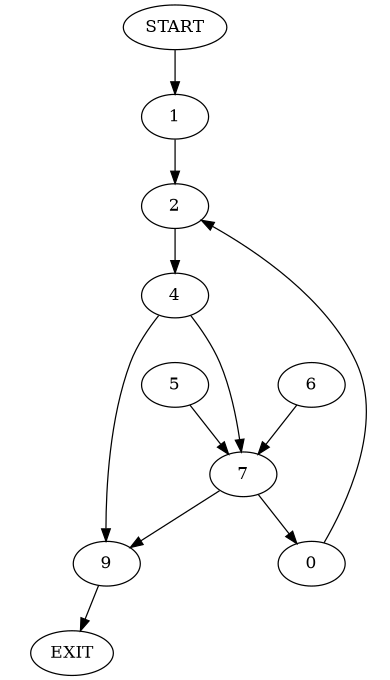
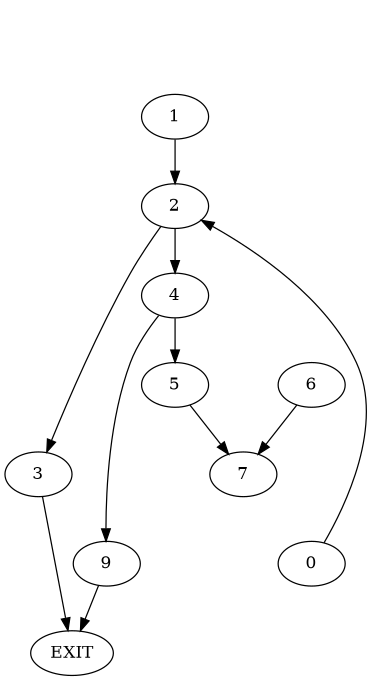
(175, 27) -> none
(224, 374) -> (175, 334)
none -> (38, 474)
(274, 514) -> none
(180, 516) -> none
